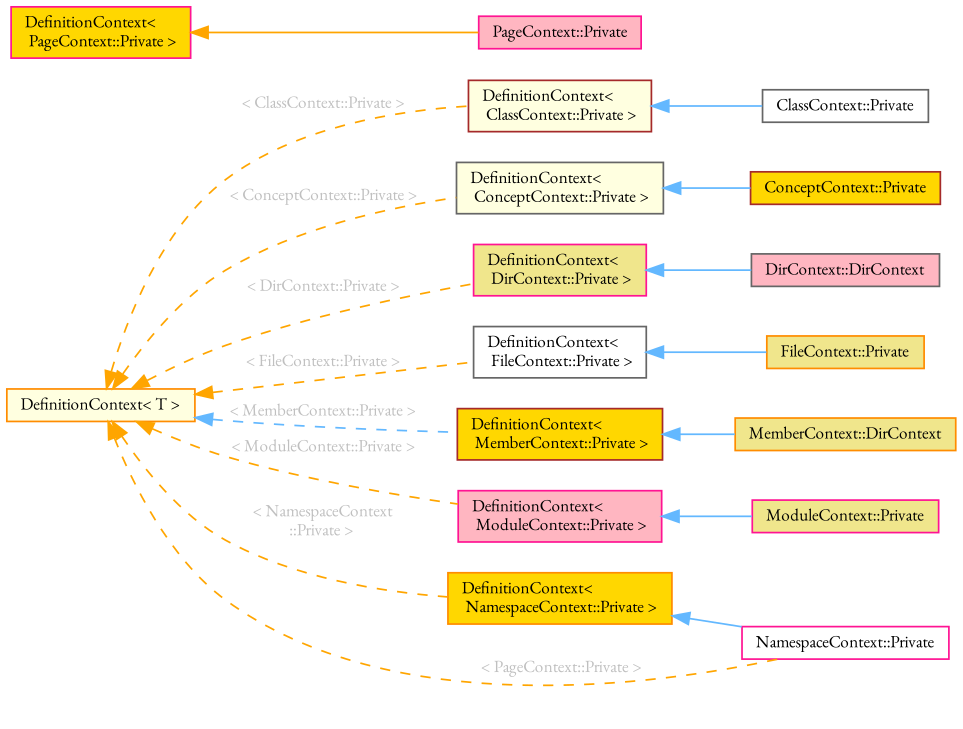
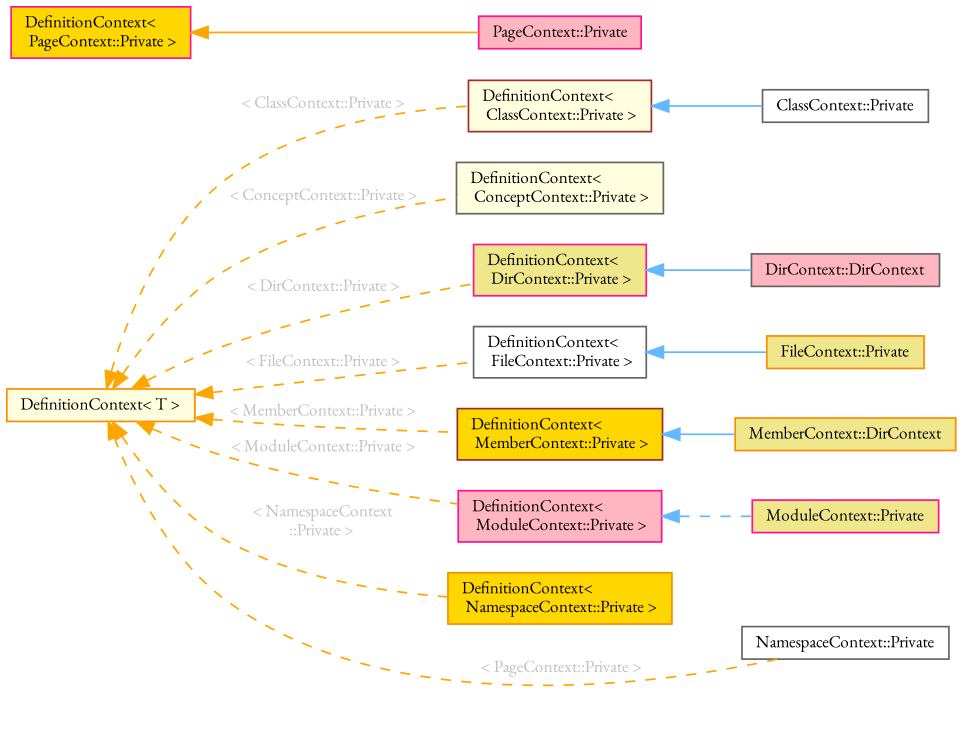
(845, 188) -> none
(335, 428) -> (335, 428)
(716, 516) -> (716, 516)
(716, 623) -> none
(845, 643) -> (845, 643)
